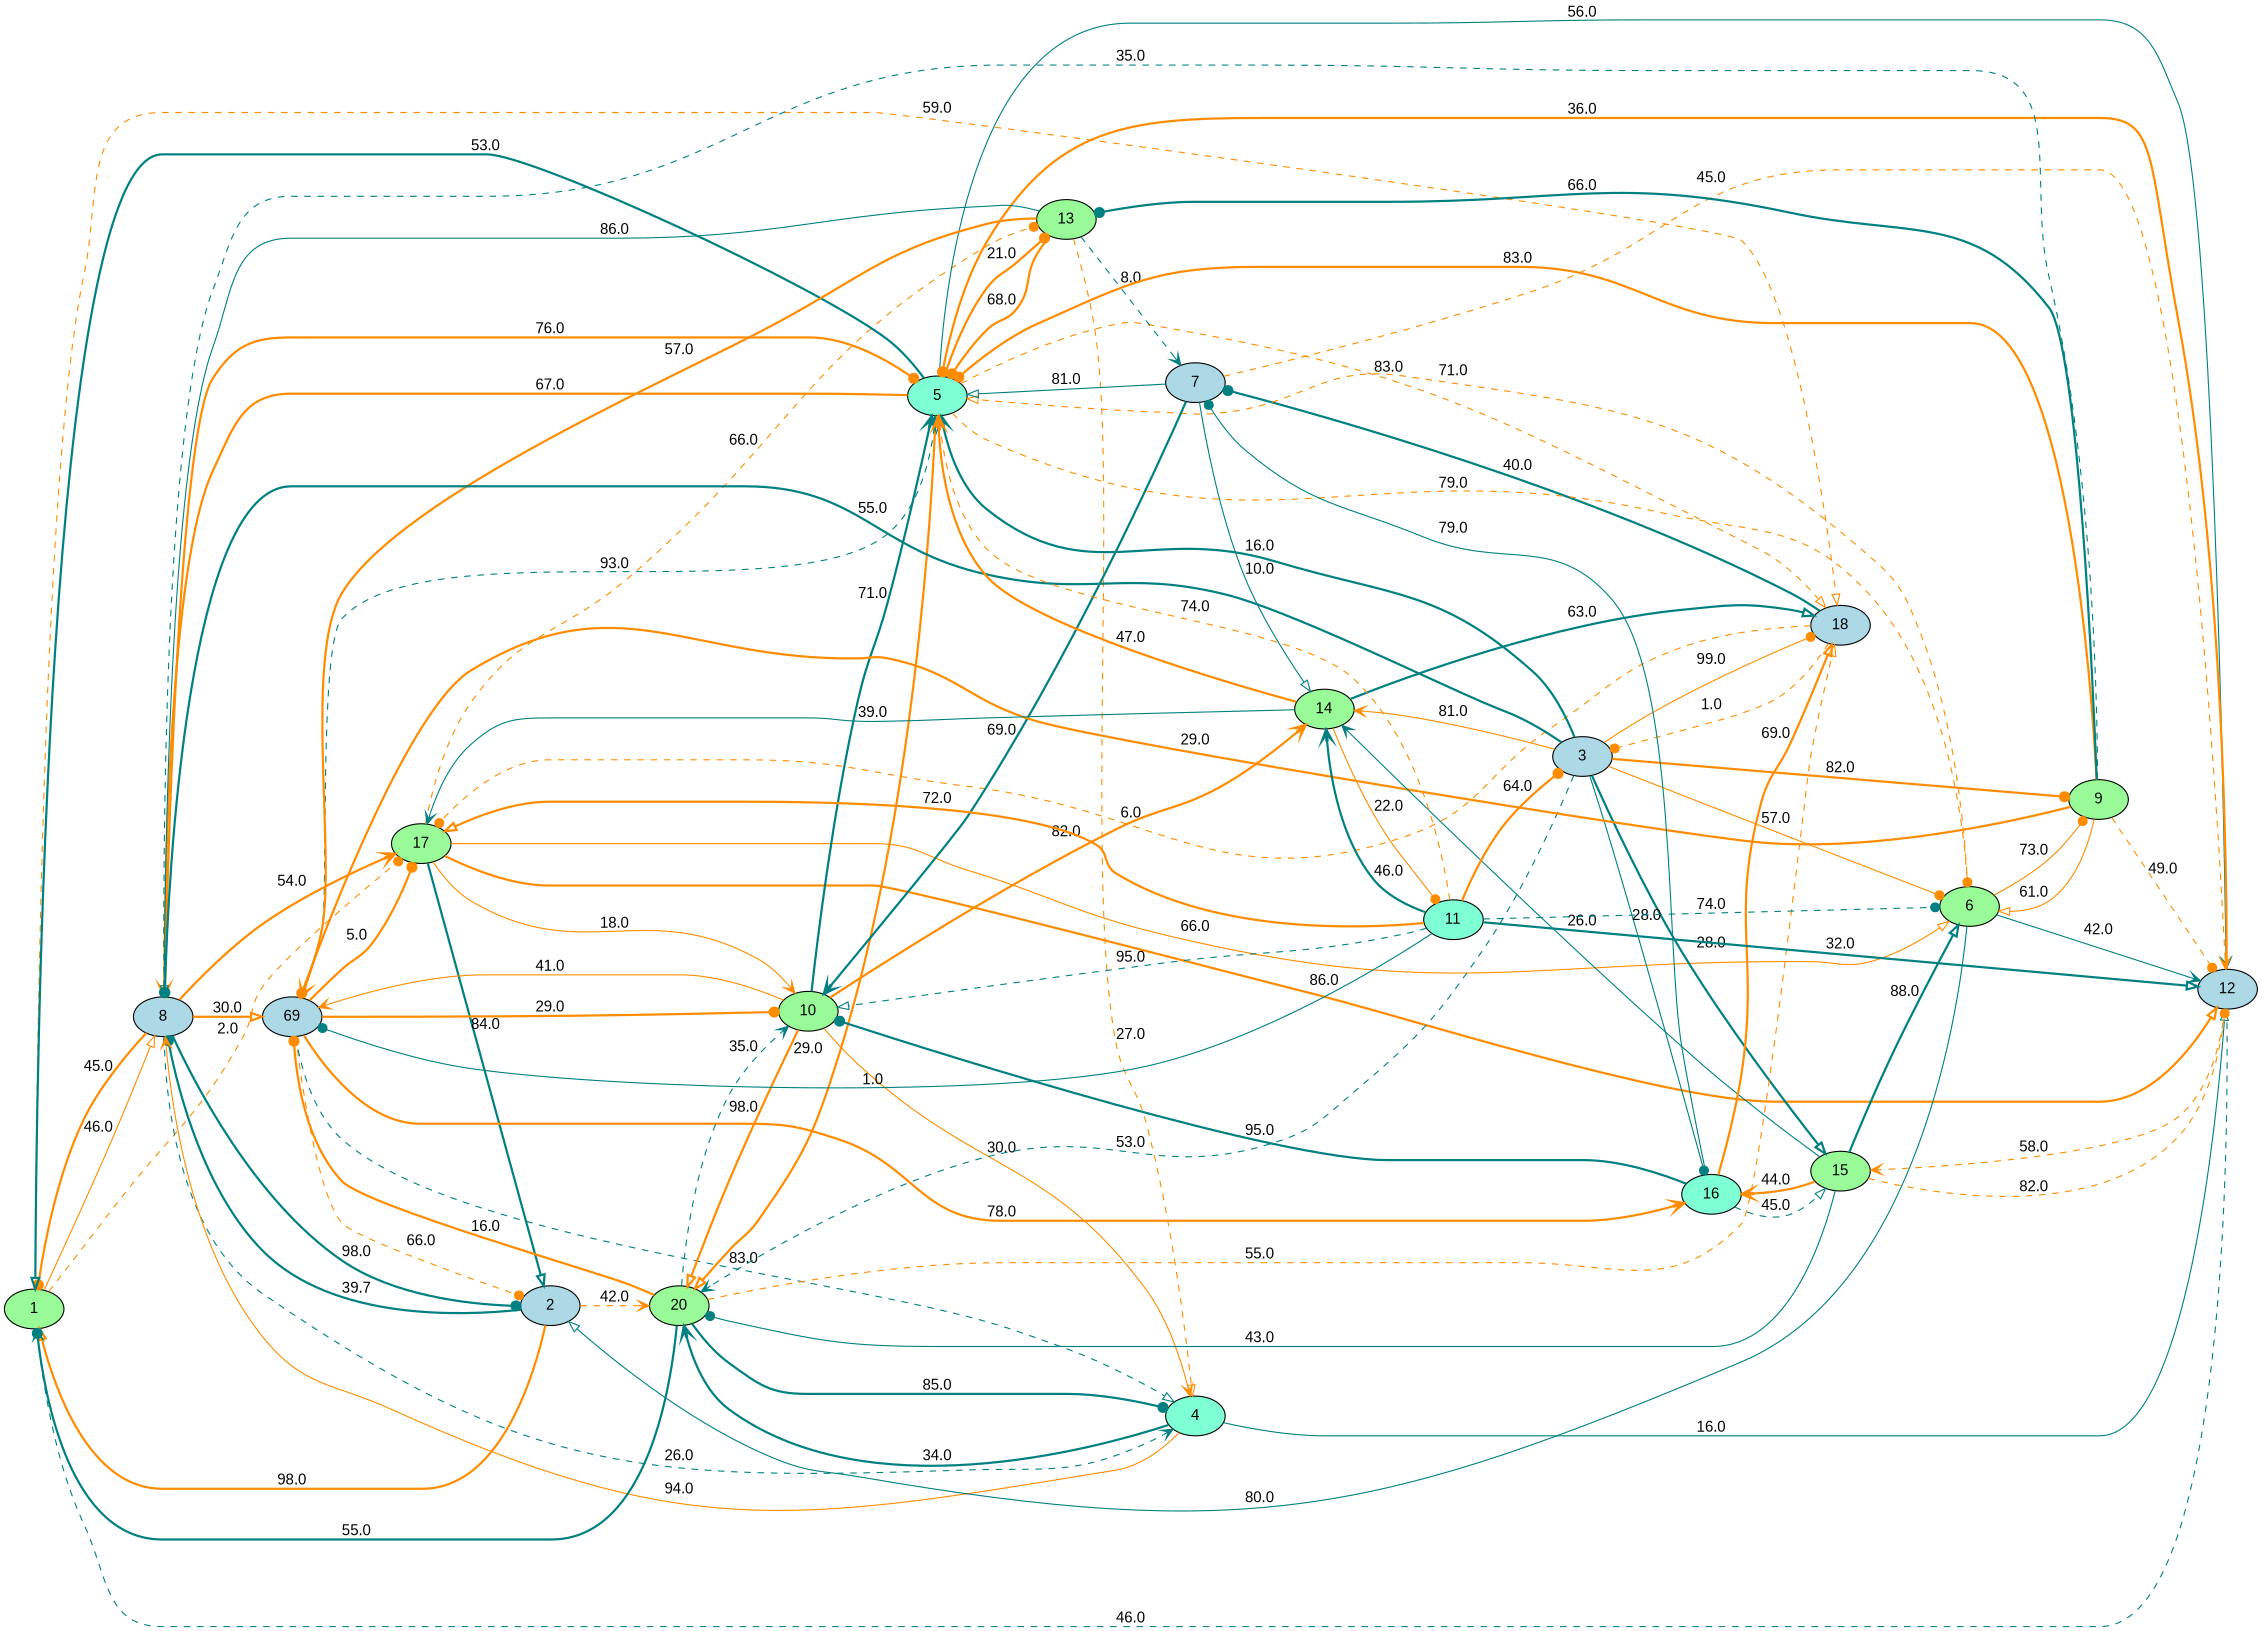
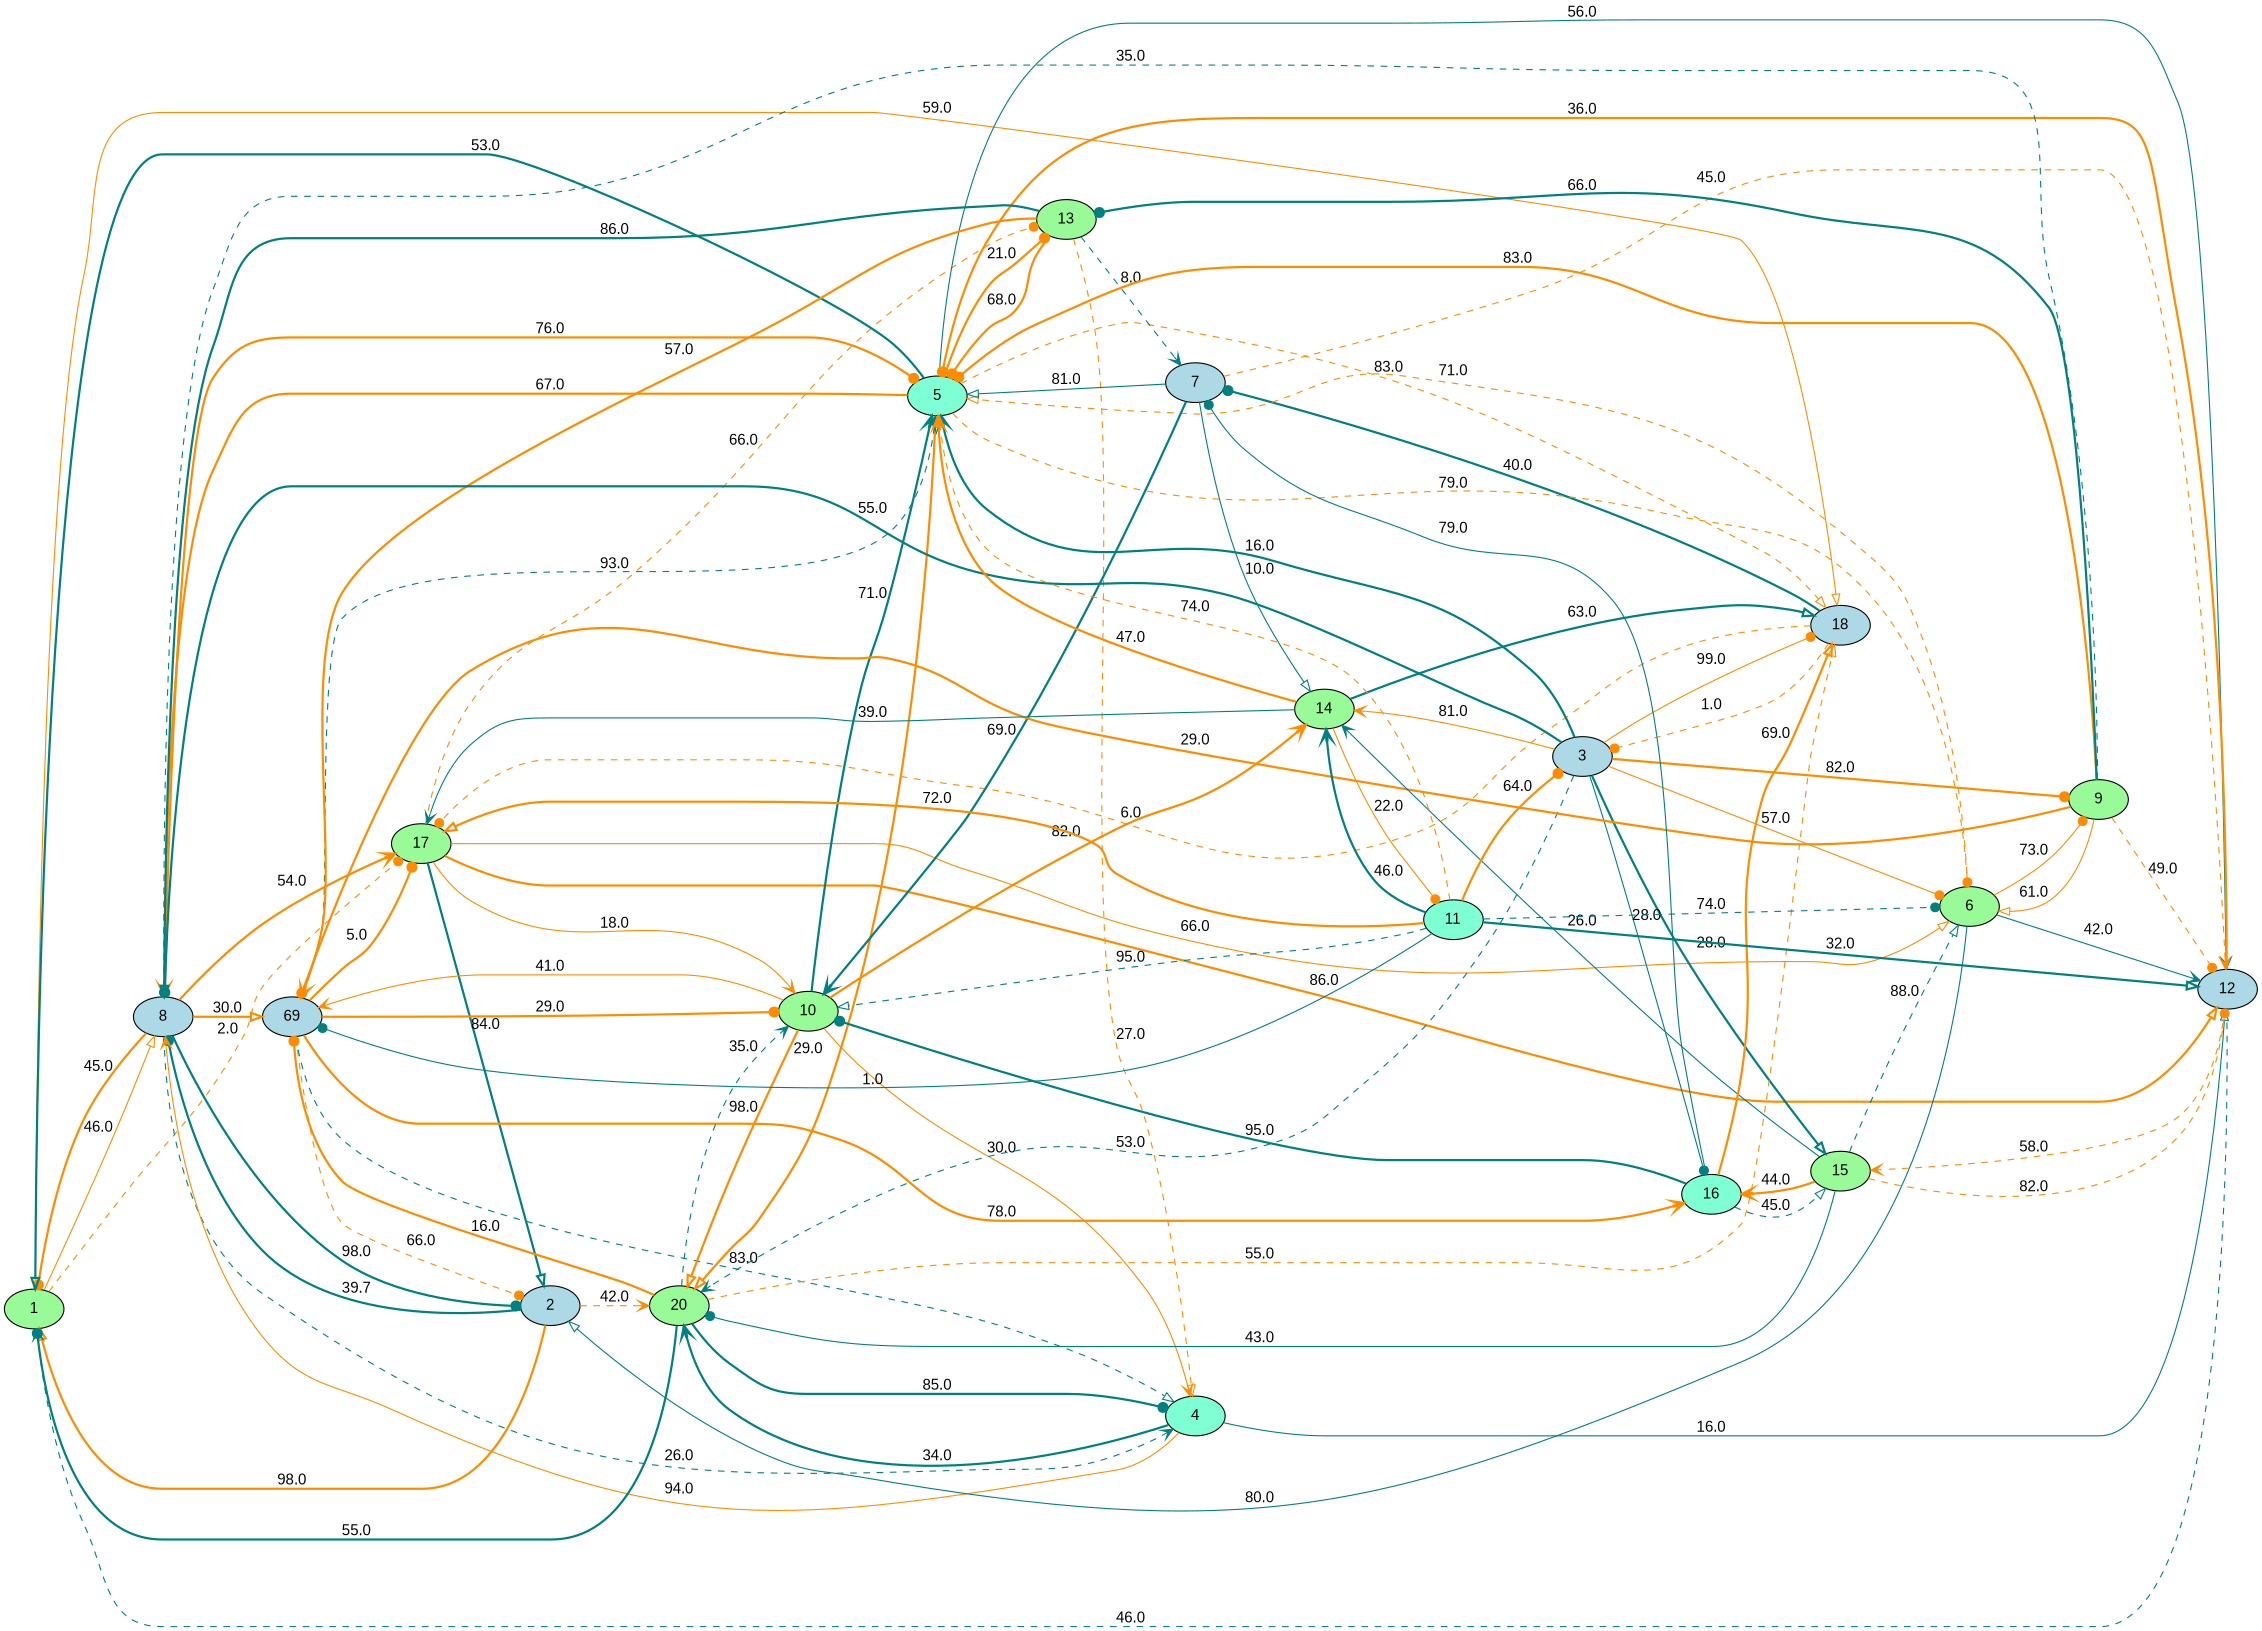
(533, 112) -> (533, 112)
(272, 241) -> (272, 241)
(1898, 1042) -> (1898, 1042)
